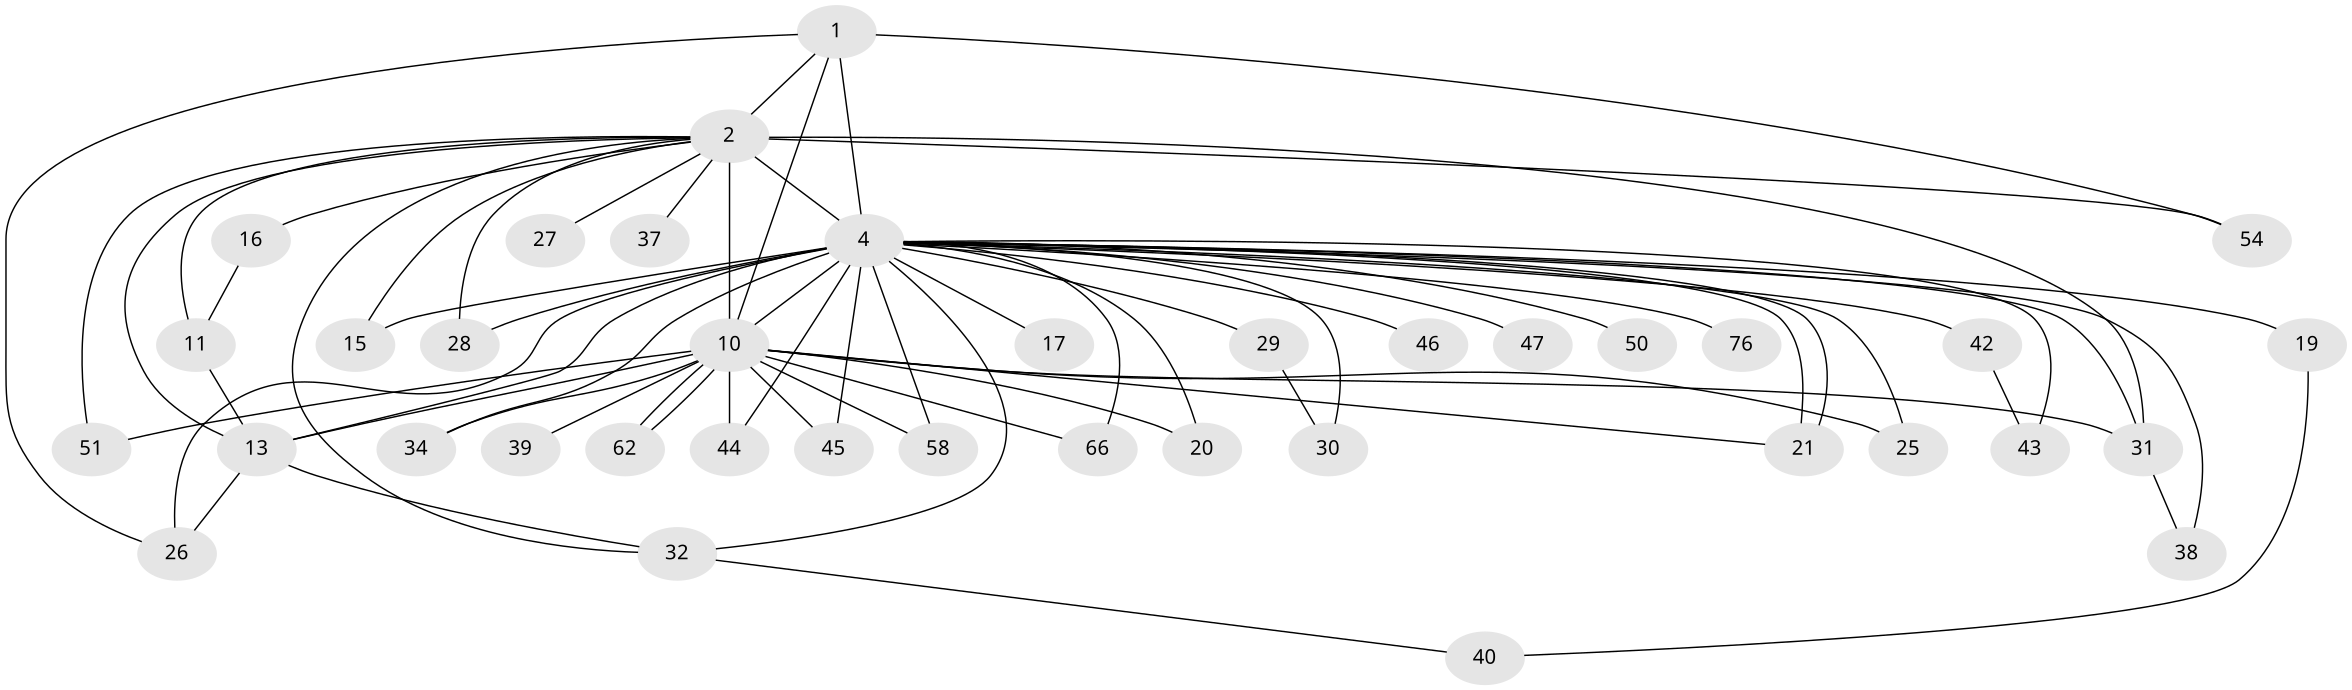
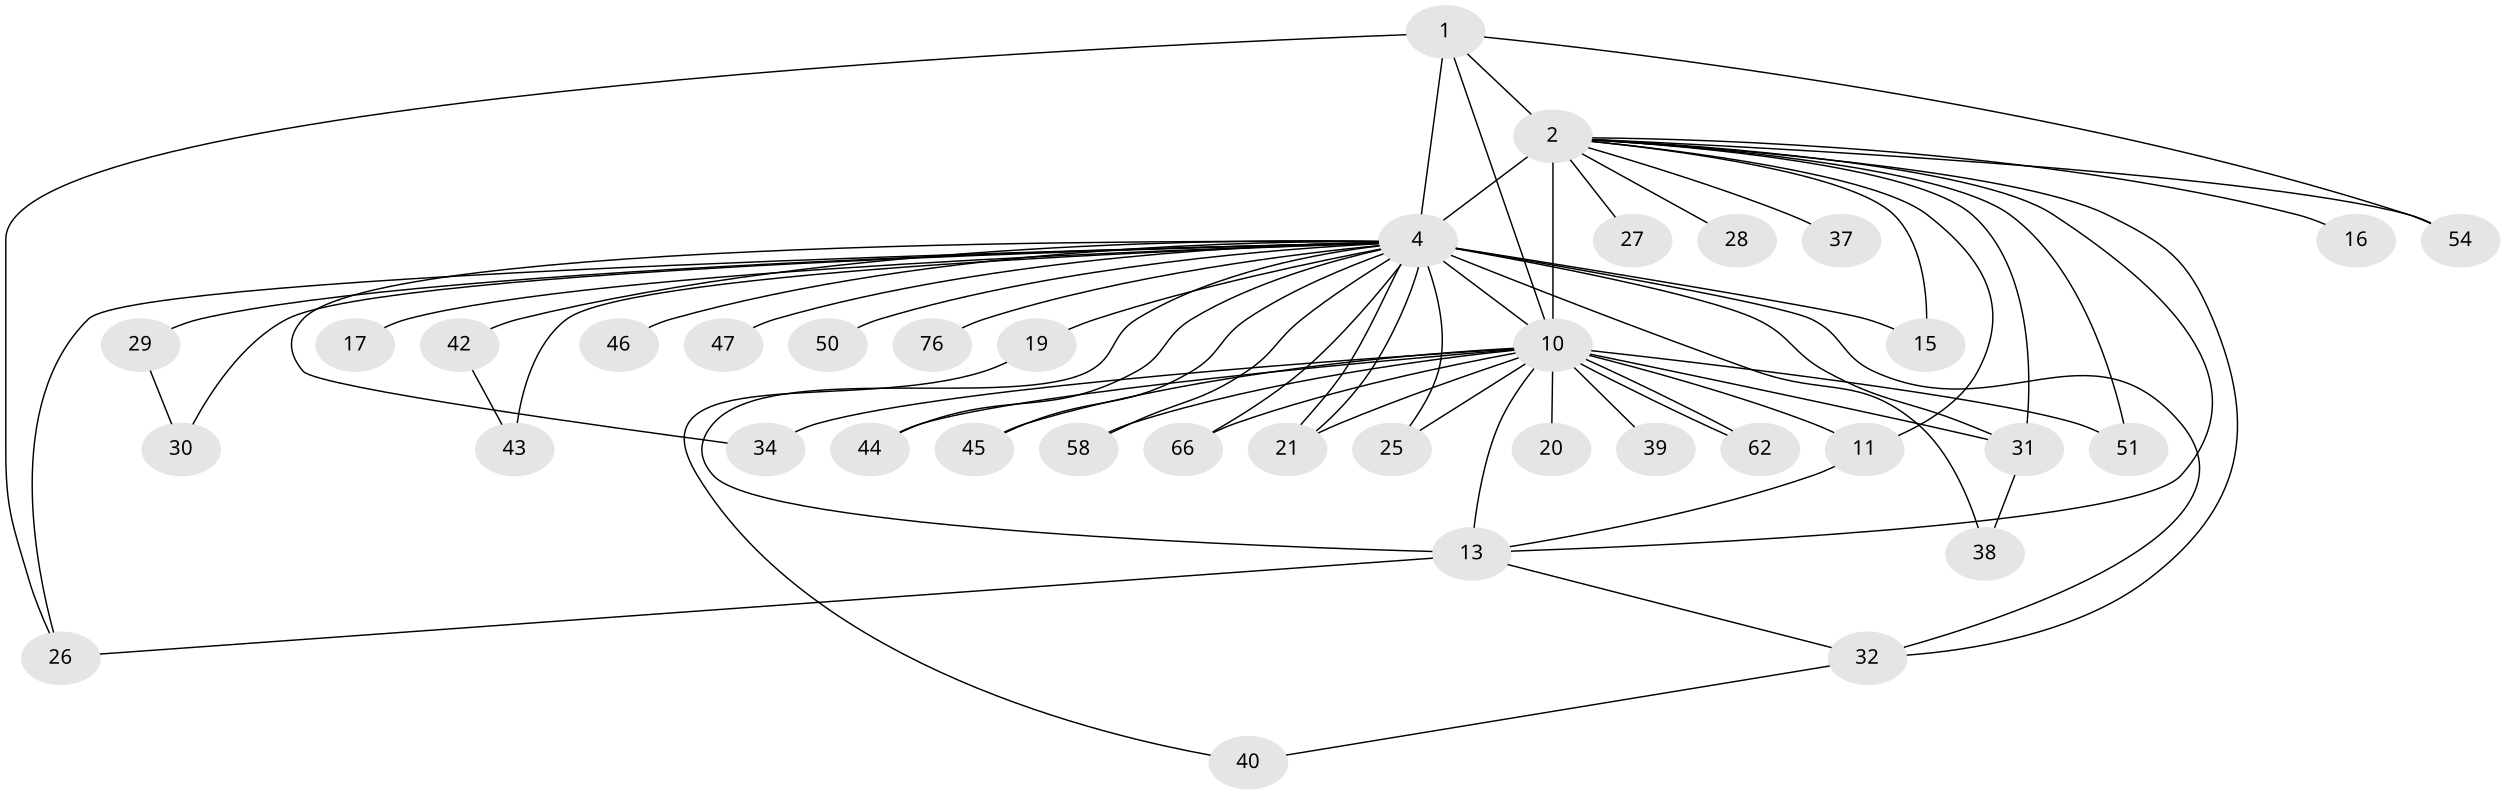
(657, 282) -> none
(223, 293) -> (1713, 390)
(1106, 300) -> none
